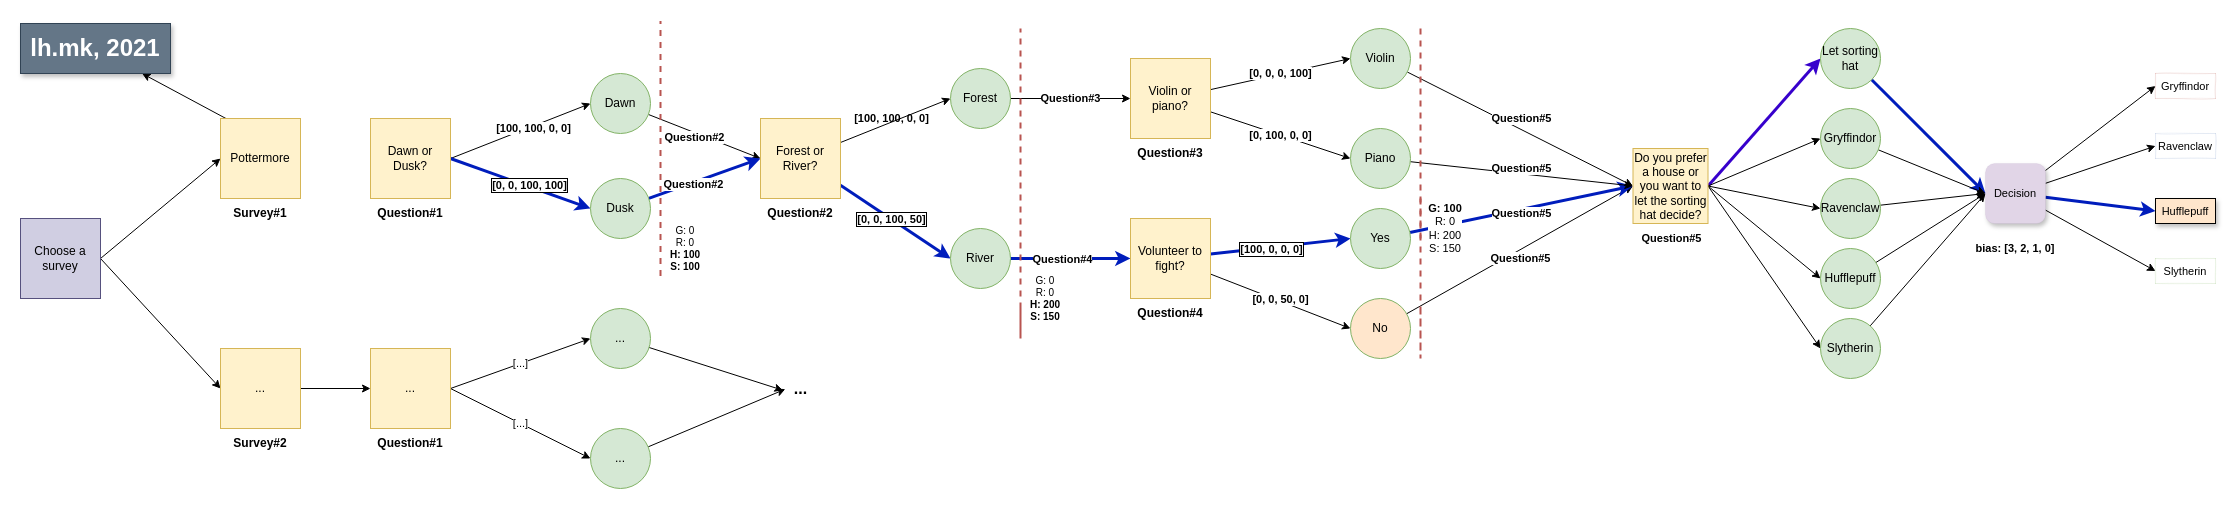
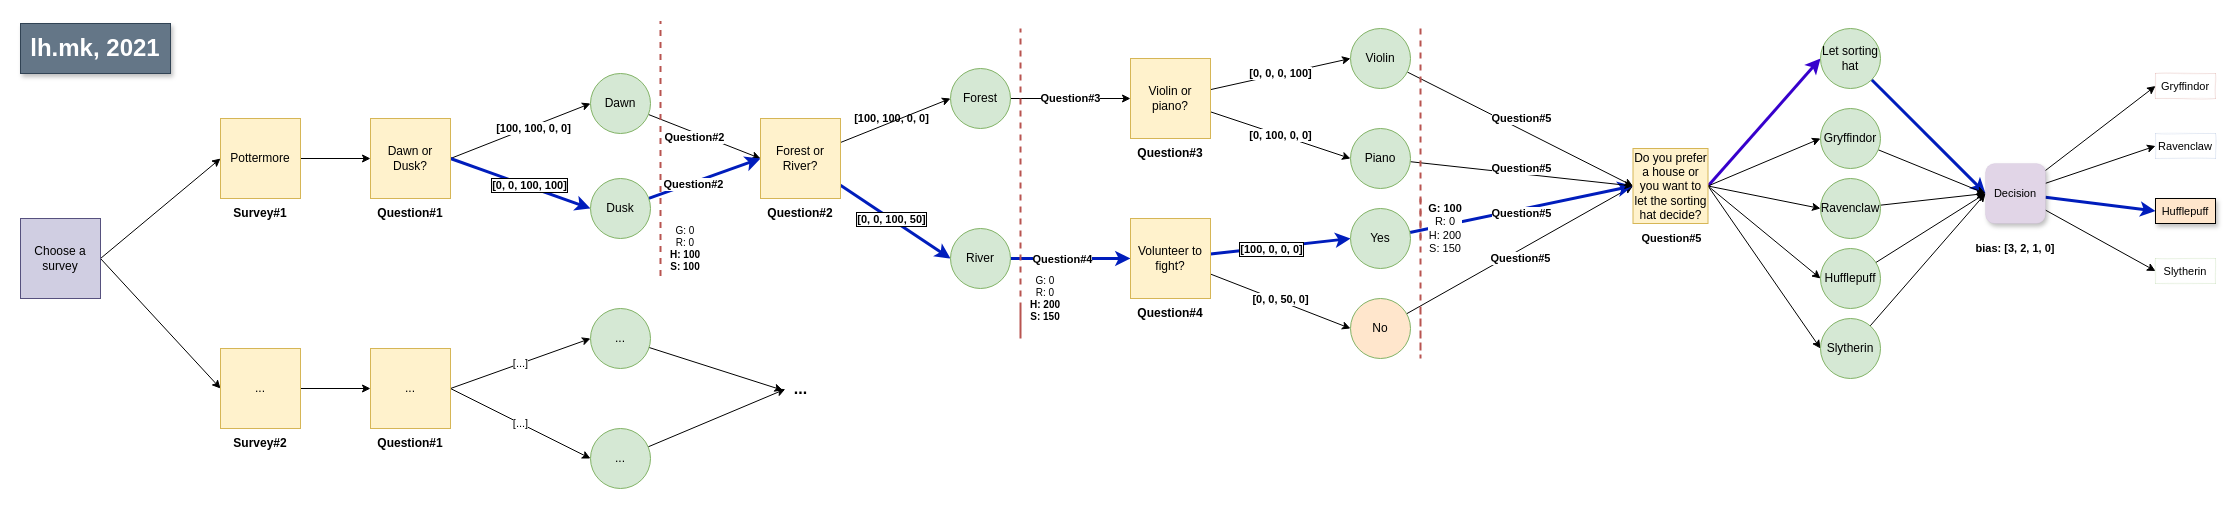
(187, 98) -> (332, 159)
